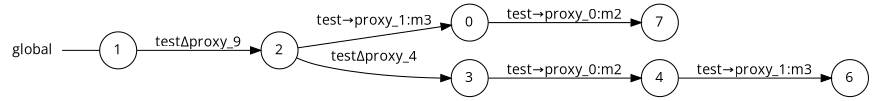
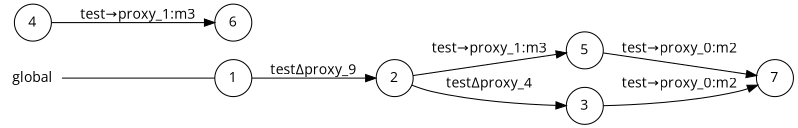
(470, 23) -> (585, 50)
(560, 78) -> (676, 101)
